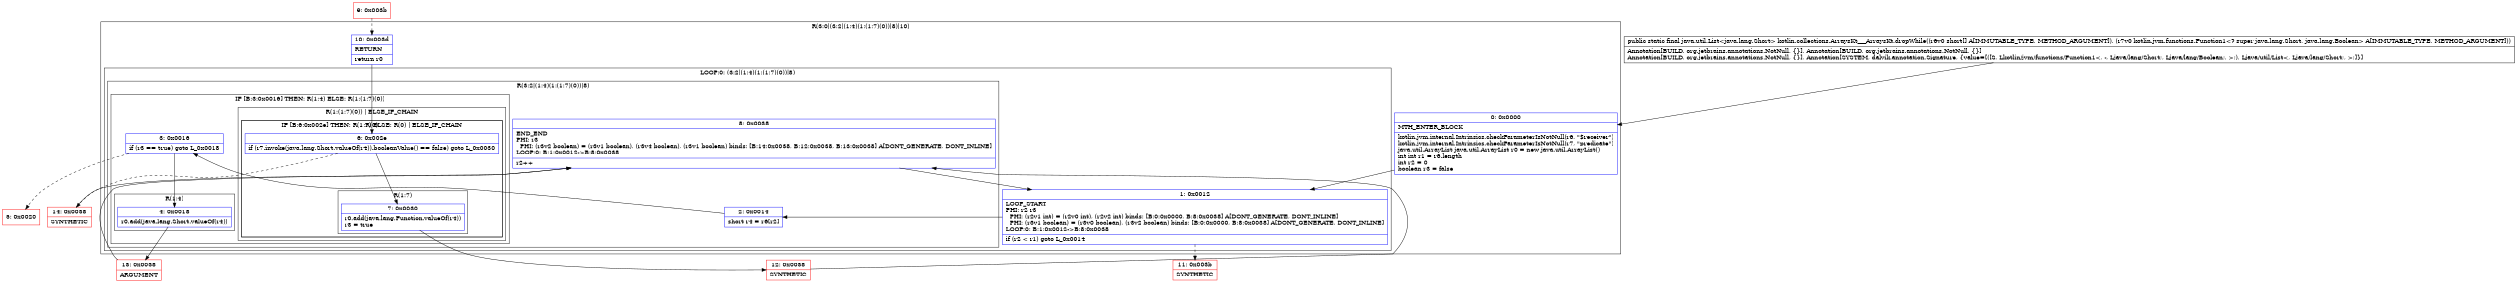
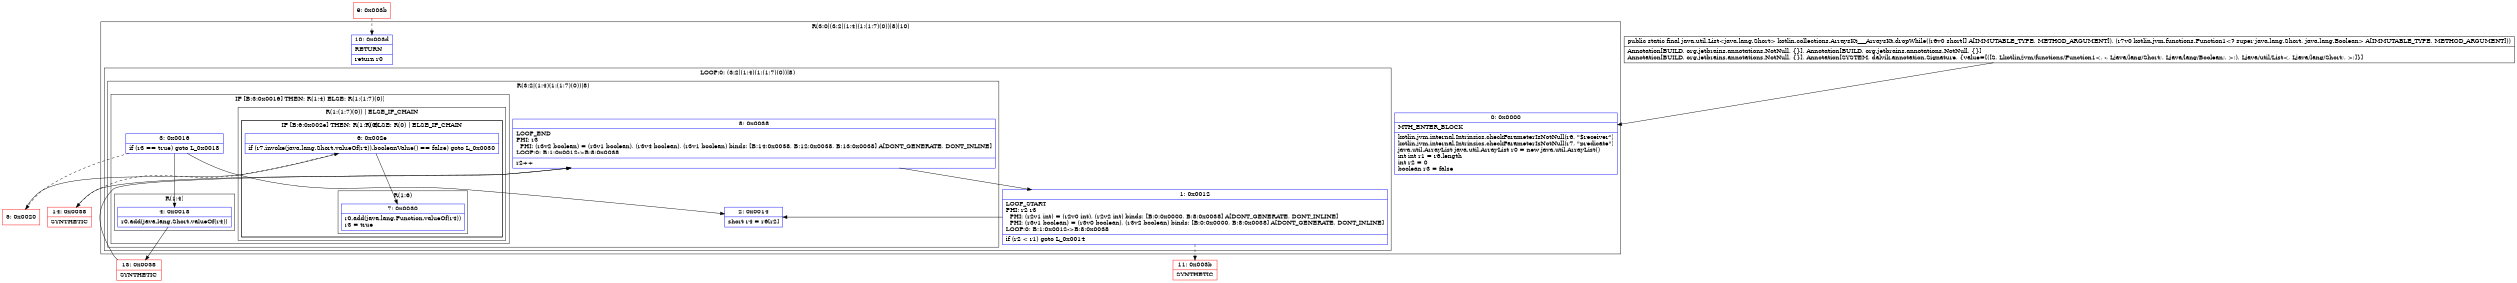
(372, 97) -> (119, 177)
(532, 134) -> (534, 134)
(1354, 179) -> none
(472, 190) -> (438, 188)
(403, 196) -> (403, 196)
(788, 270) -> none
(139, 275) -> (139, 275)
